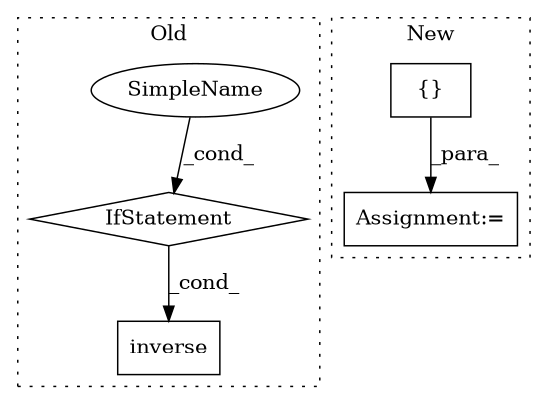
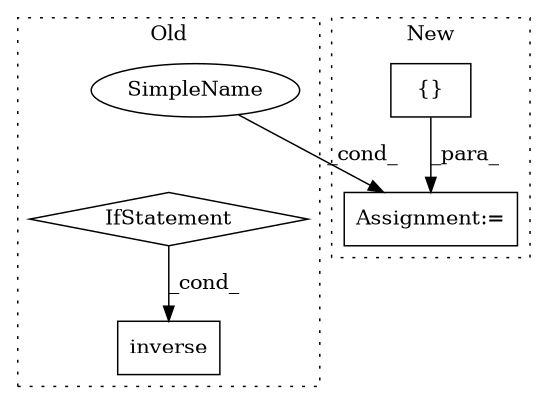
(184, 148) -> (304, 150)
